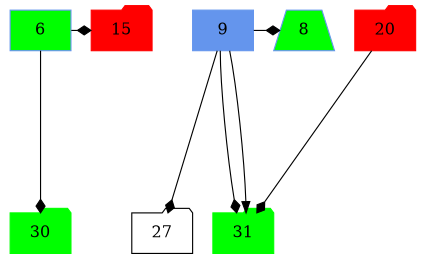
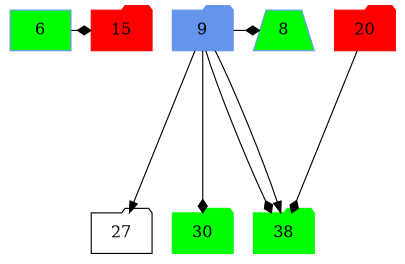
(223, 30) -> (203, 30)
(41, 125) -> (203, 125)
(195, 125) -> (164, 126)
(243, 233) -> (284, 233)
